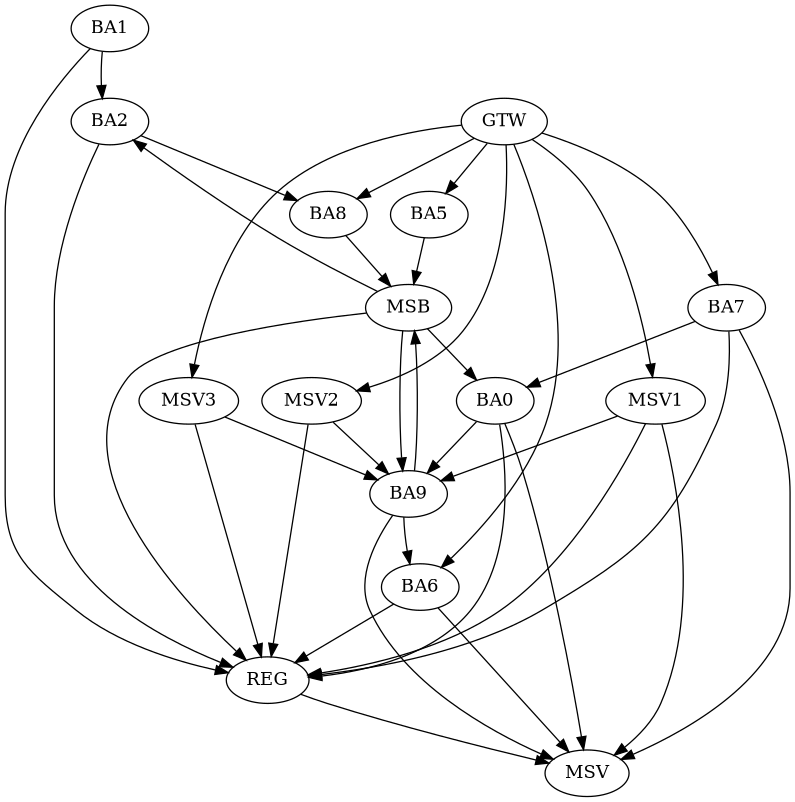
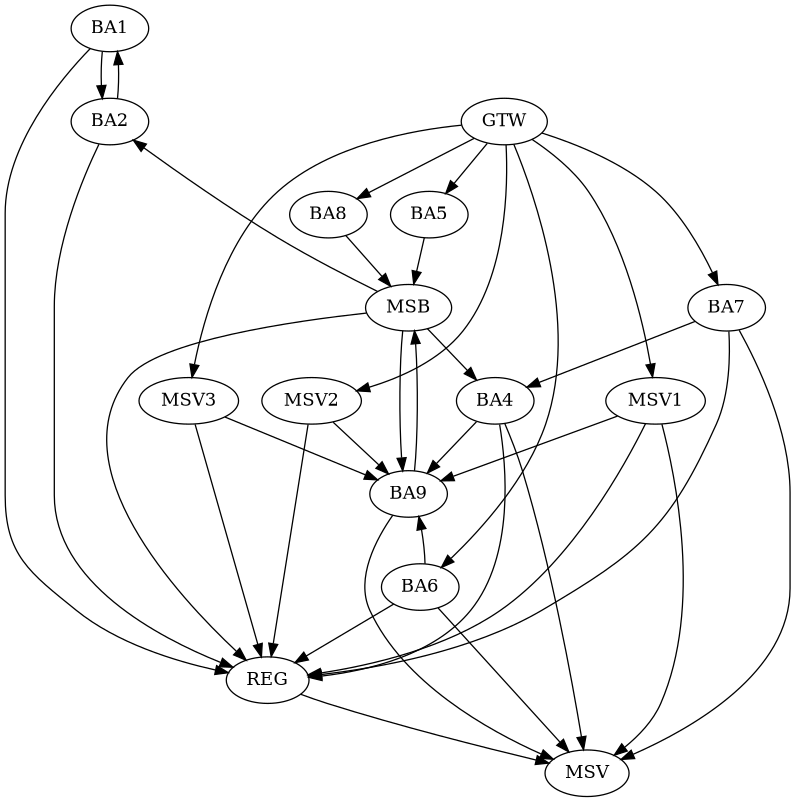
(213, 165) -> (119, 82)
(495, 401) -> (495, 401)
(405, 534) -> (424, 547)
